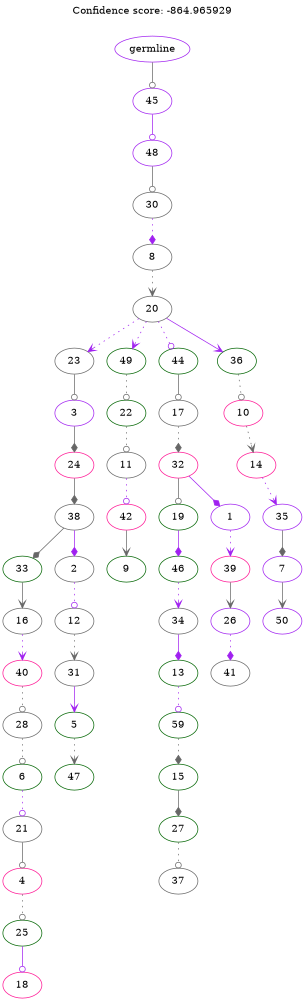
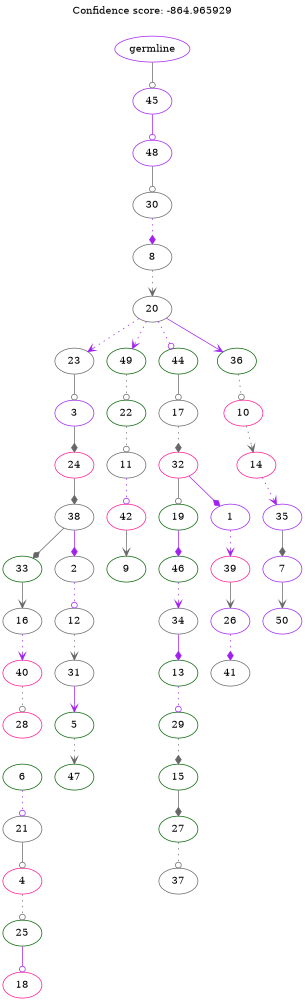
(22, 725) -> (22, 725)
(178, 725) -> (178, 725)
(22, 748) -> none
